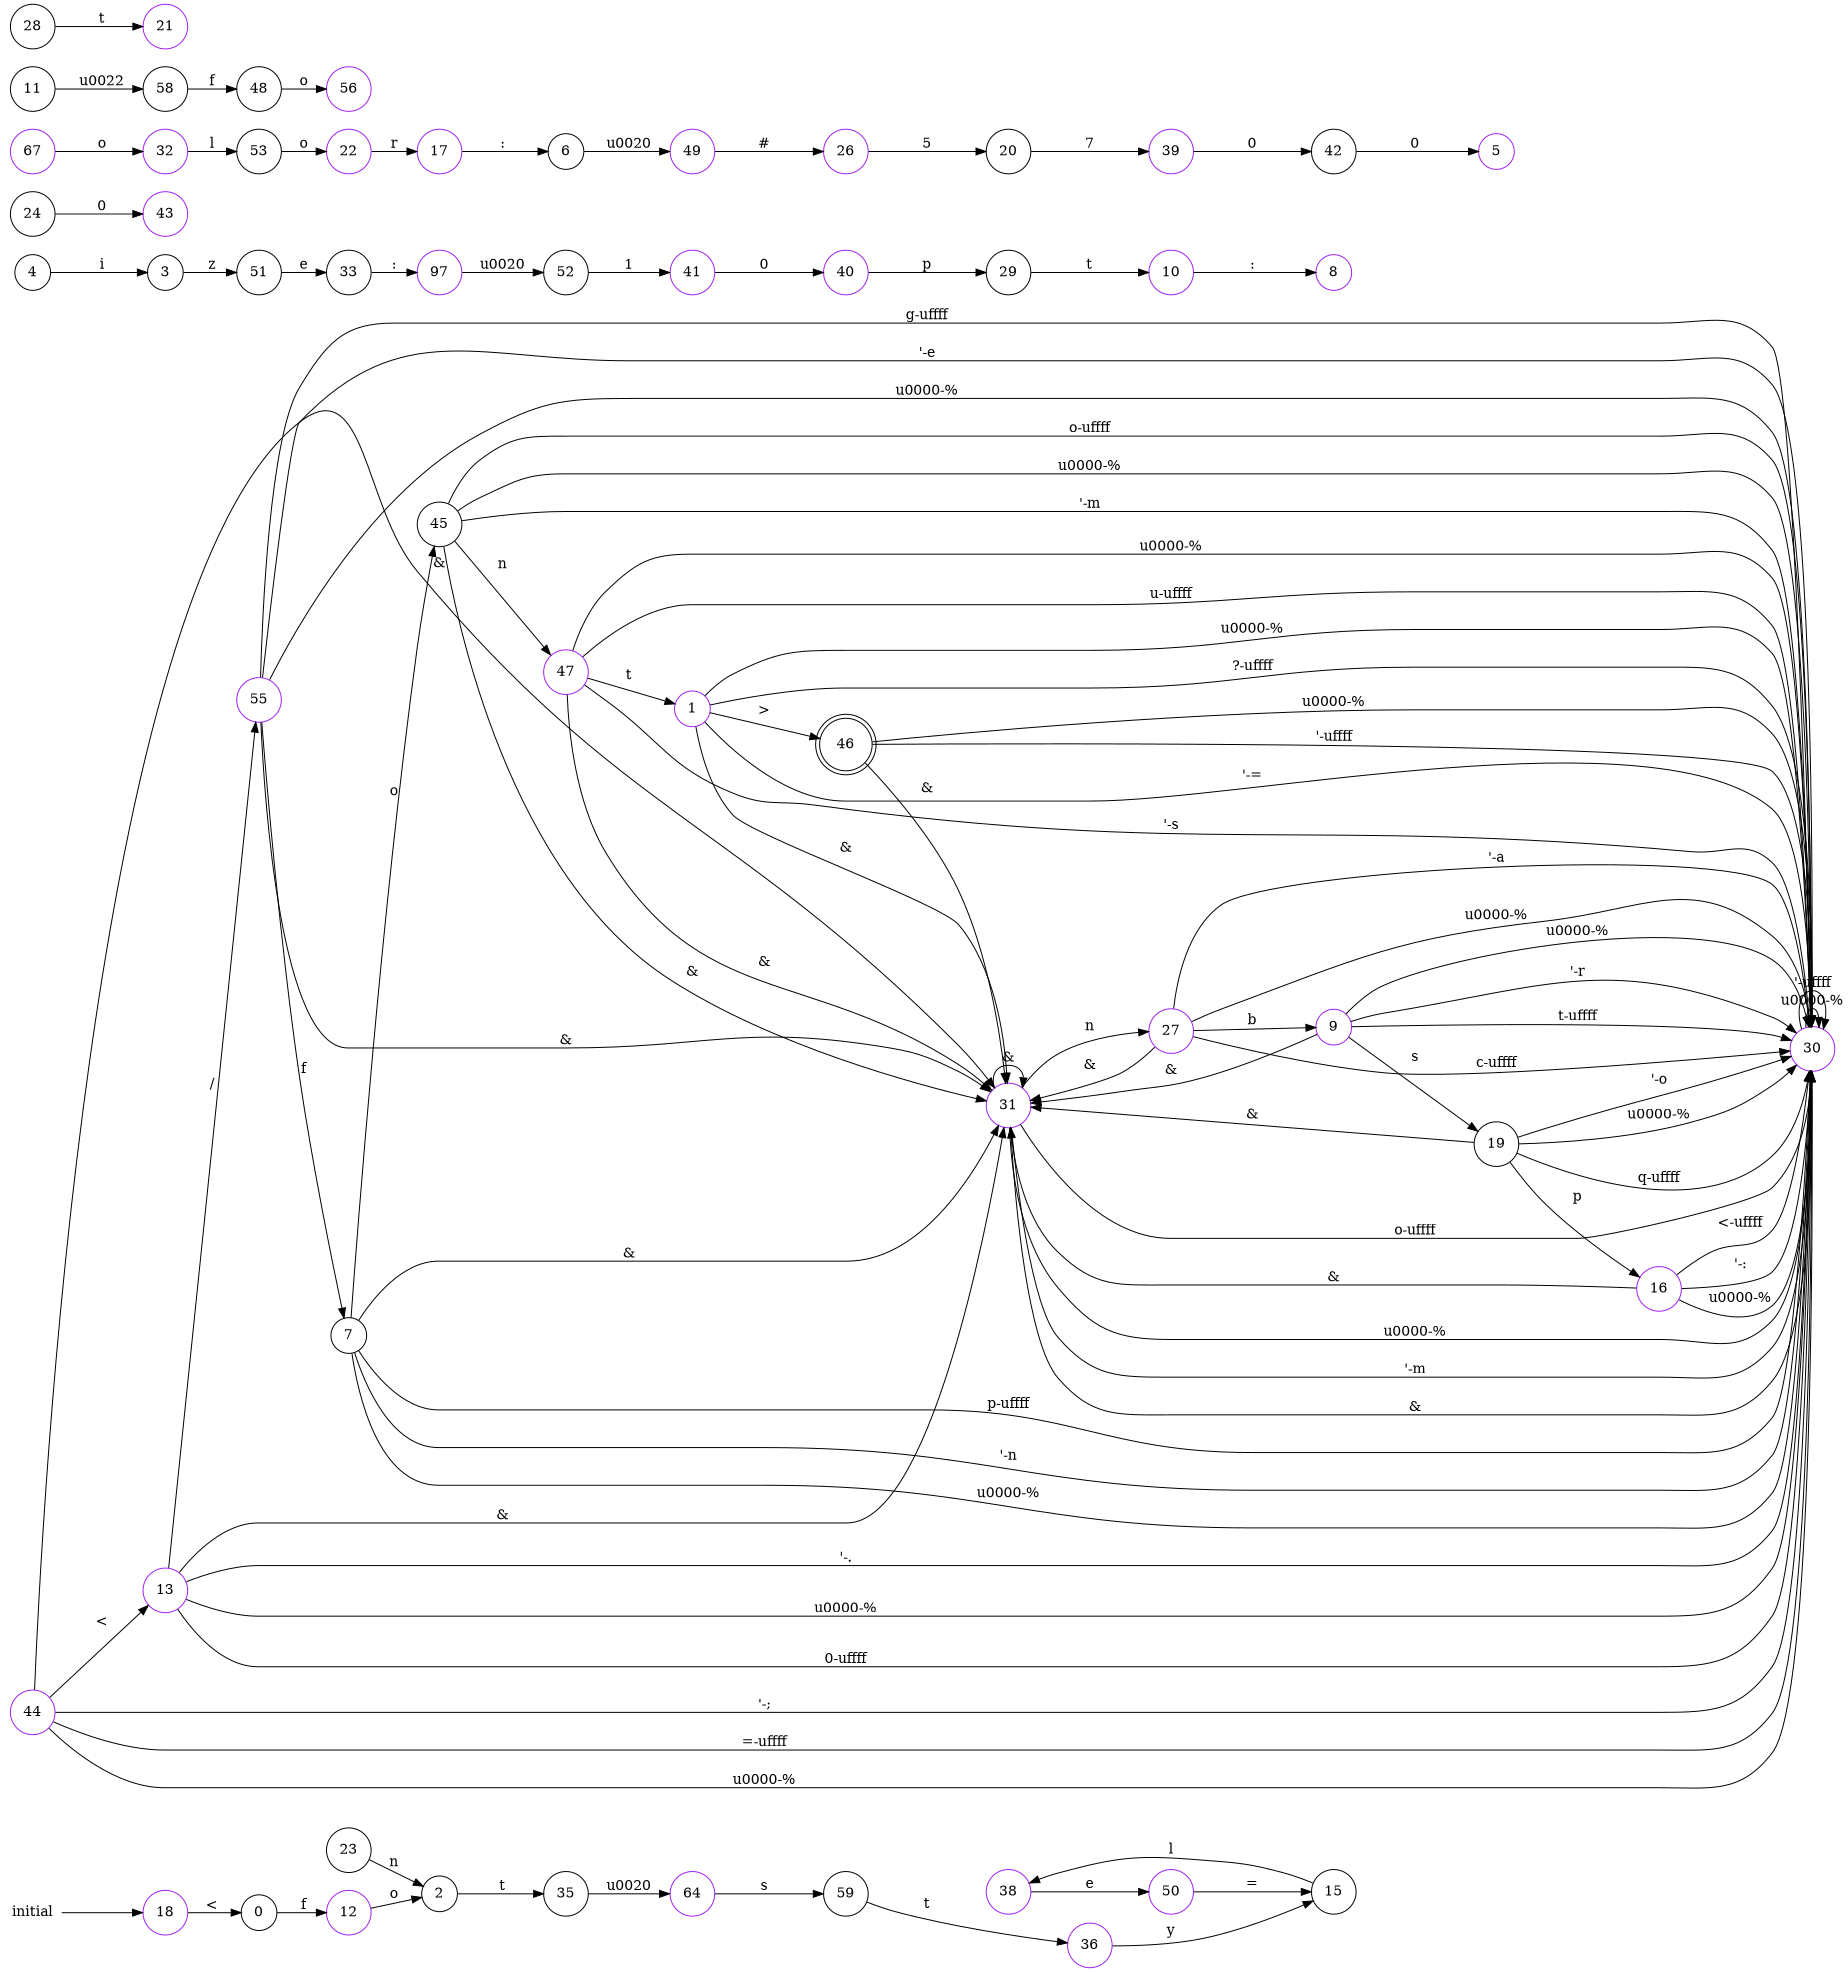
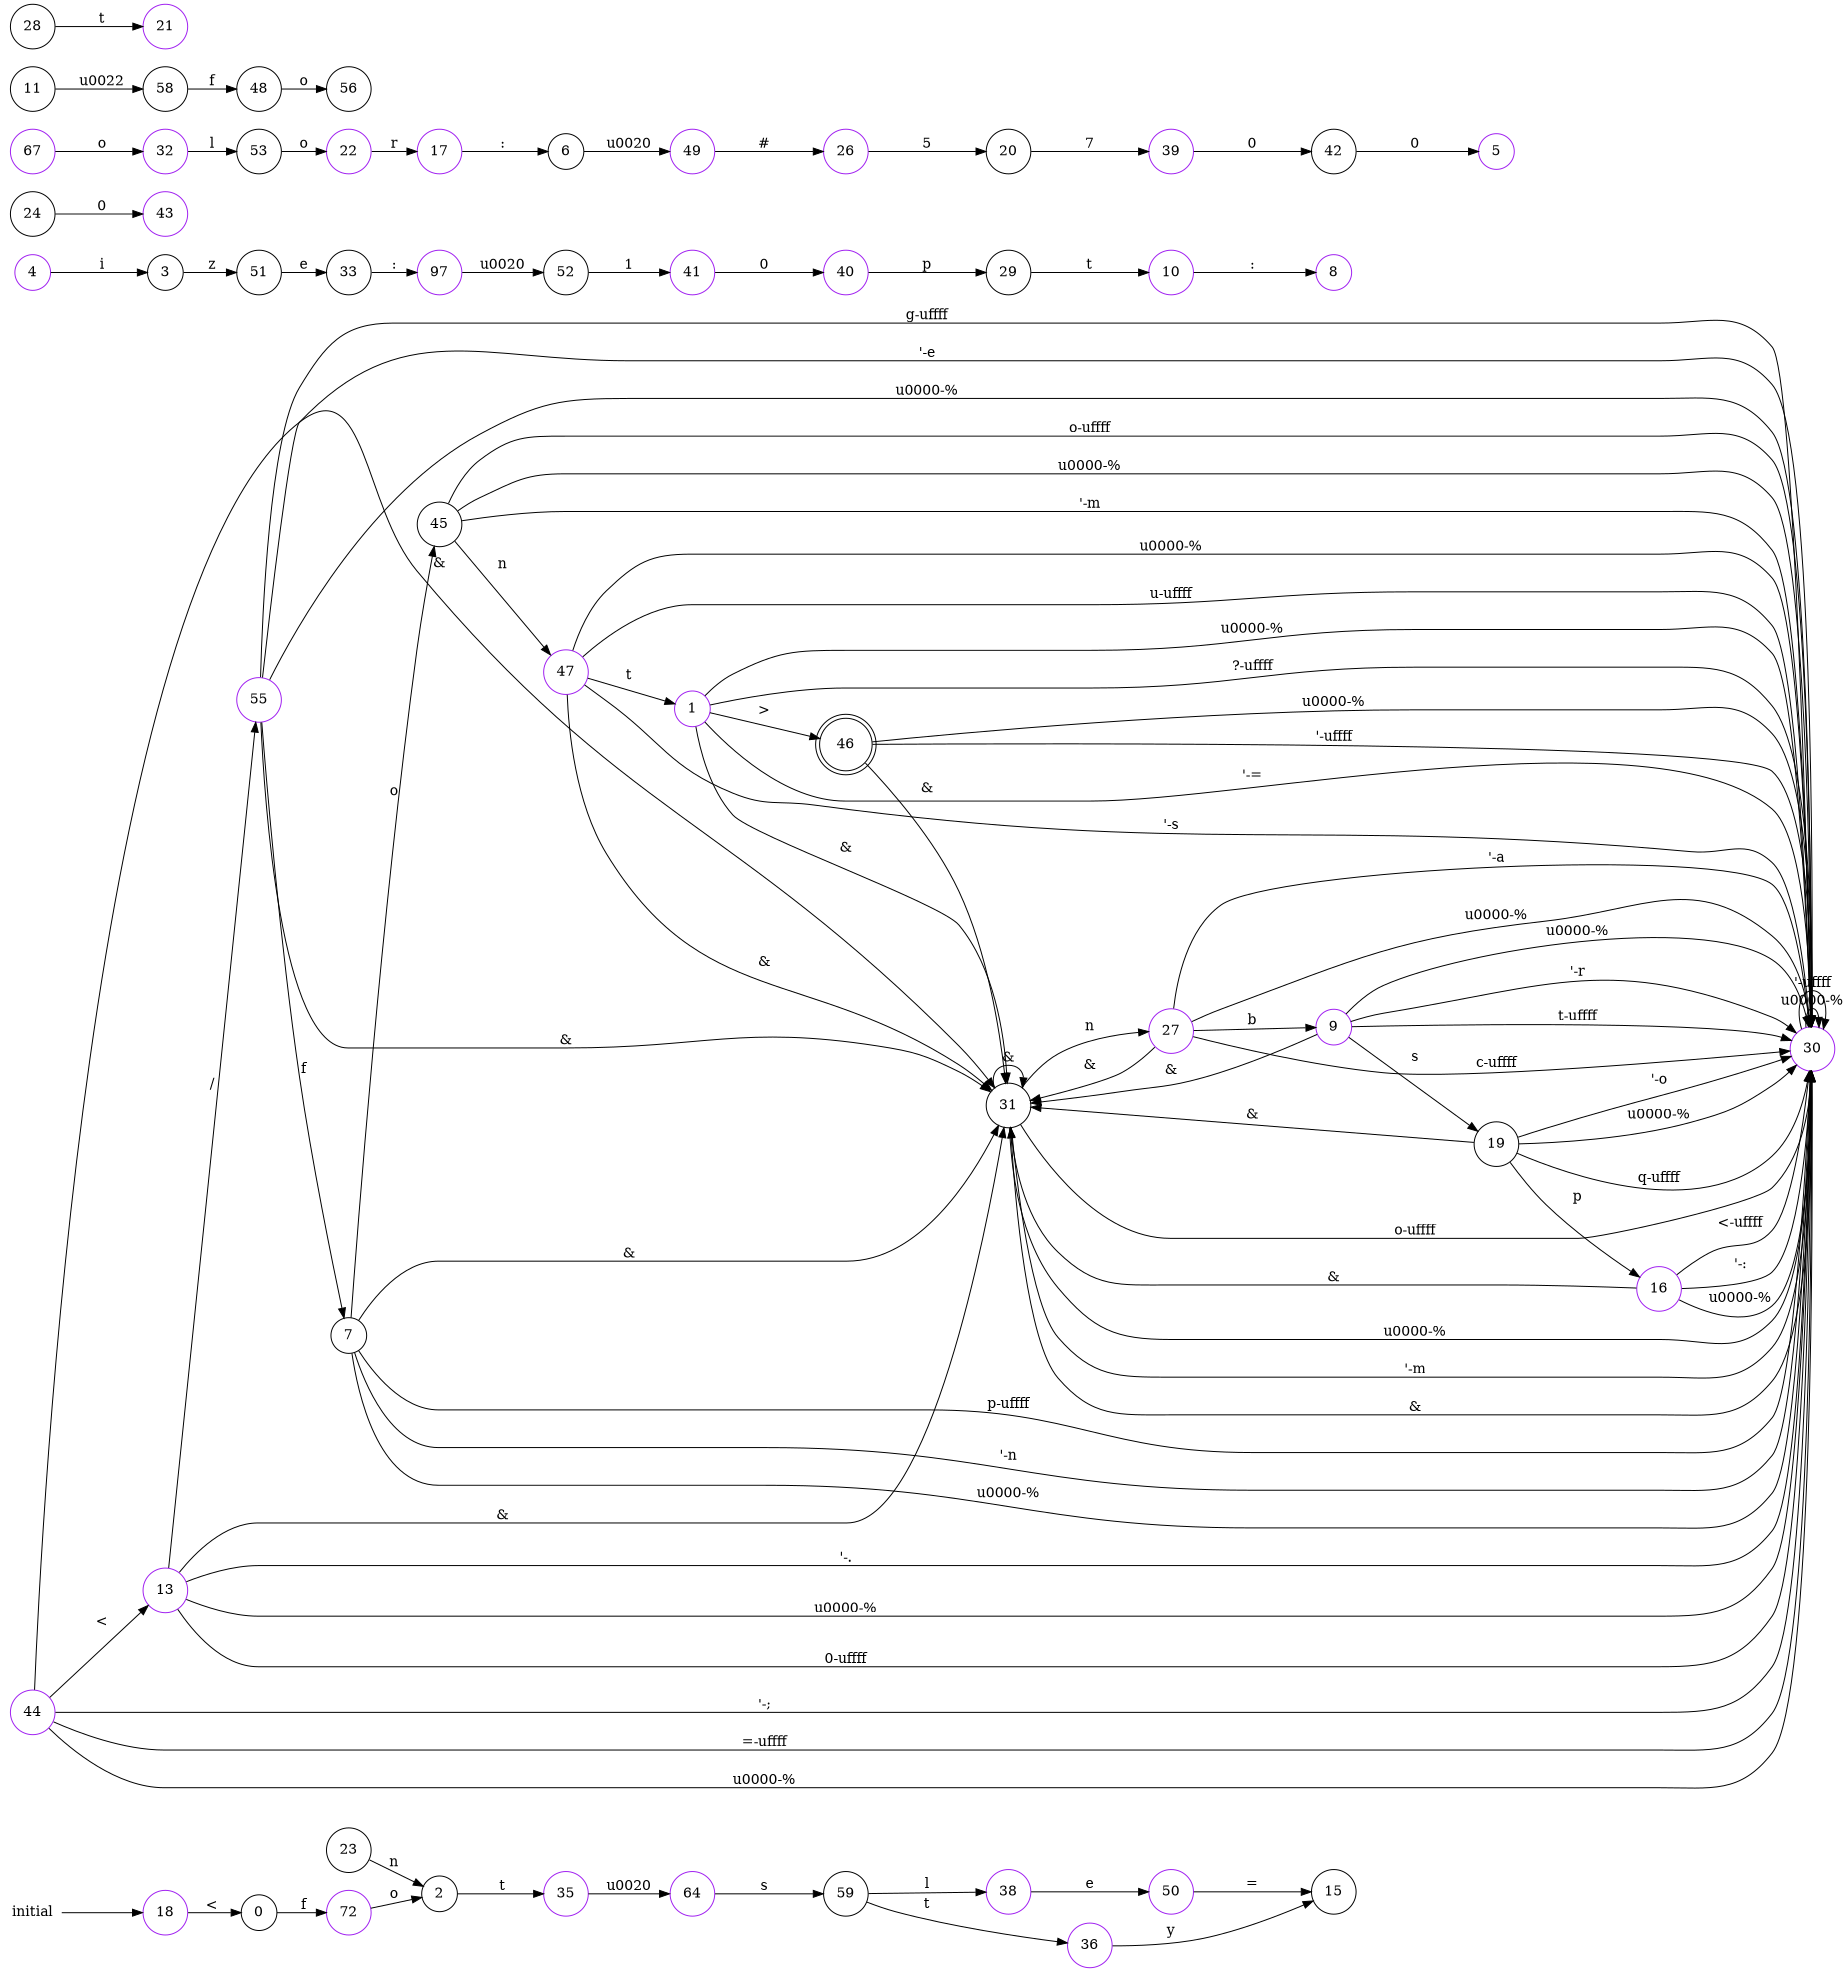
(349, 89) -> (349, 89)
(33, 273) -> (33, 273)
(606, 924) -> none
(1009, 1105) -> (1009, 1105)
(1176, 1858) -> (922, 1893)
(566, 1894) -> (566, 1894)
(349, 1913) -> (349, 1913)
